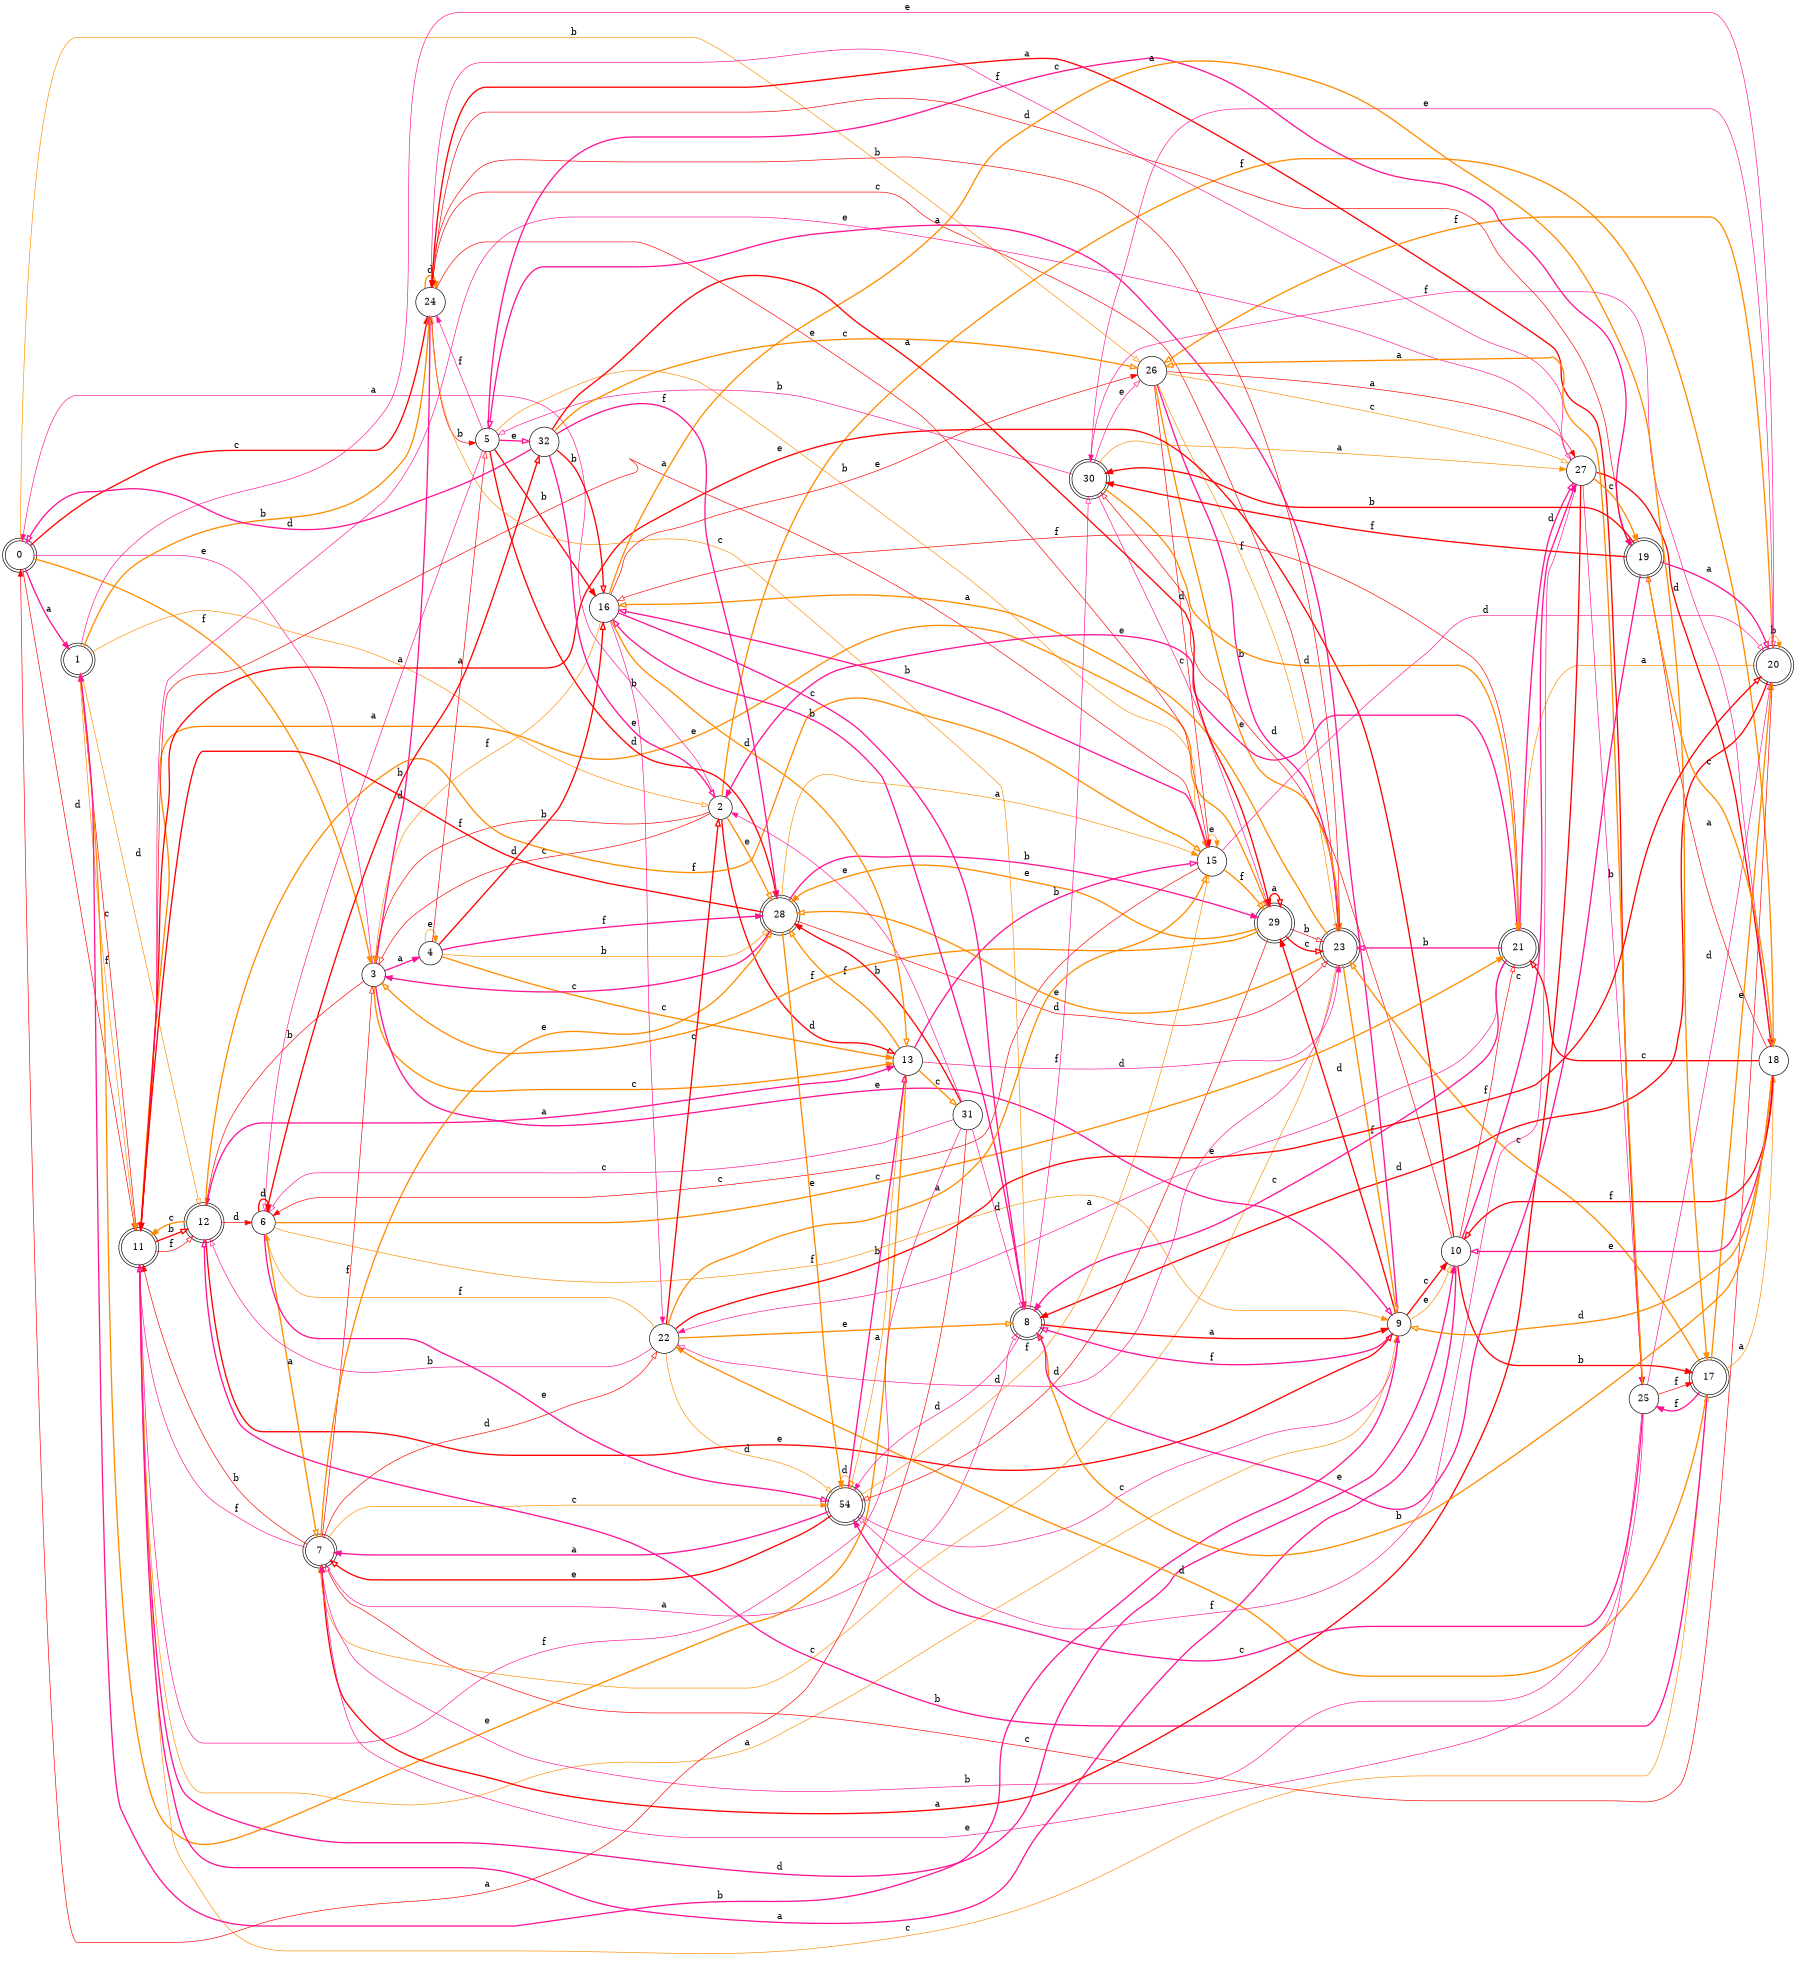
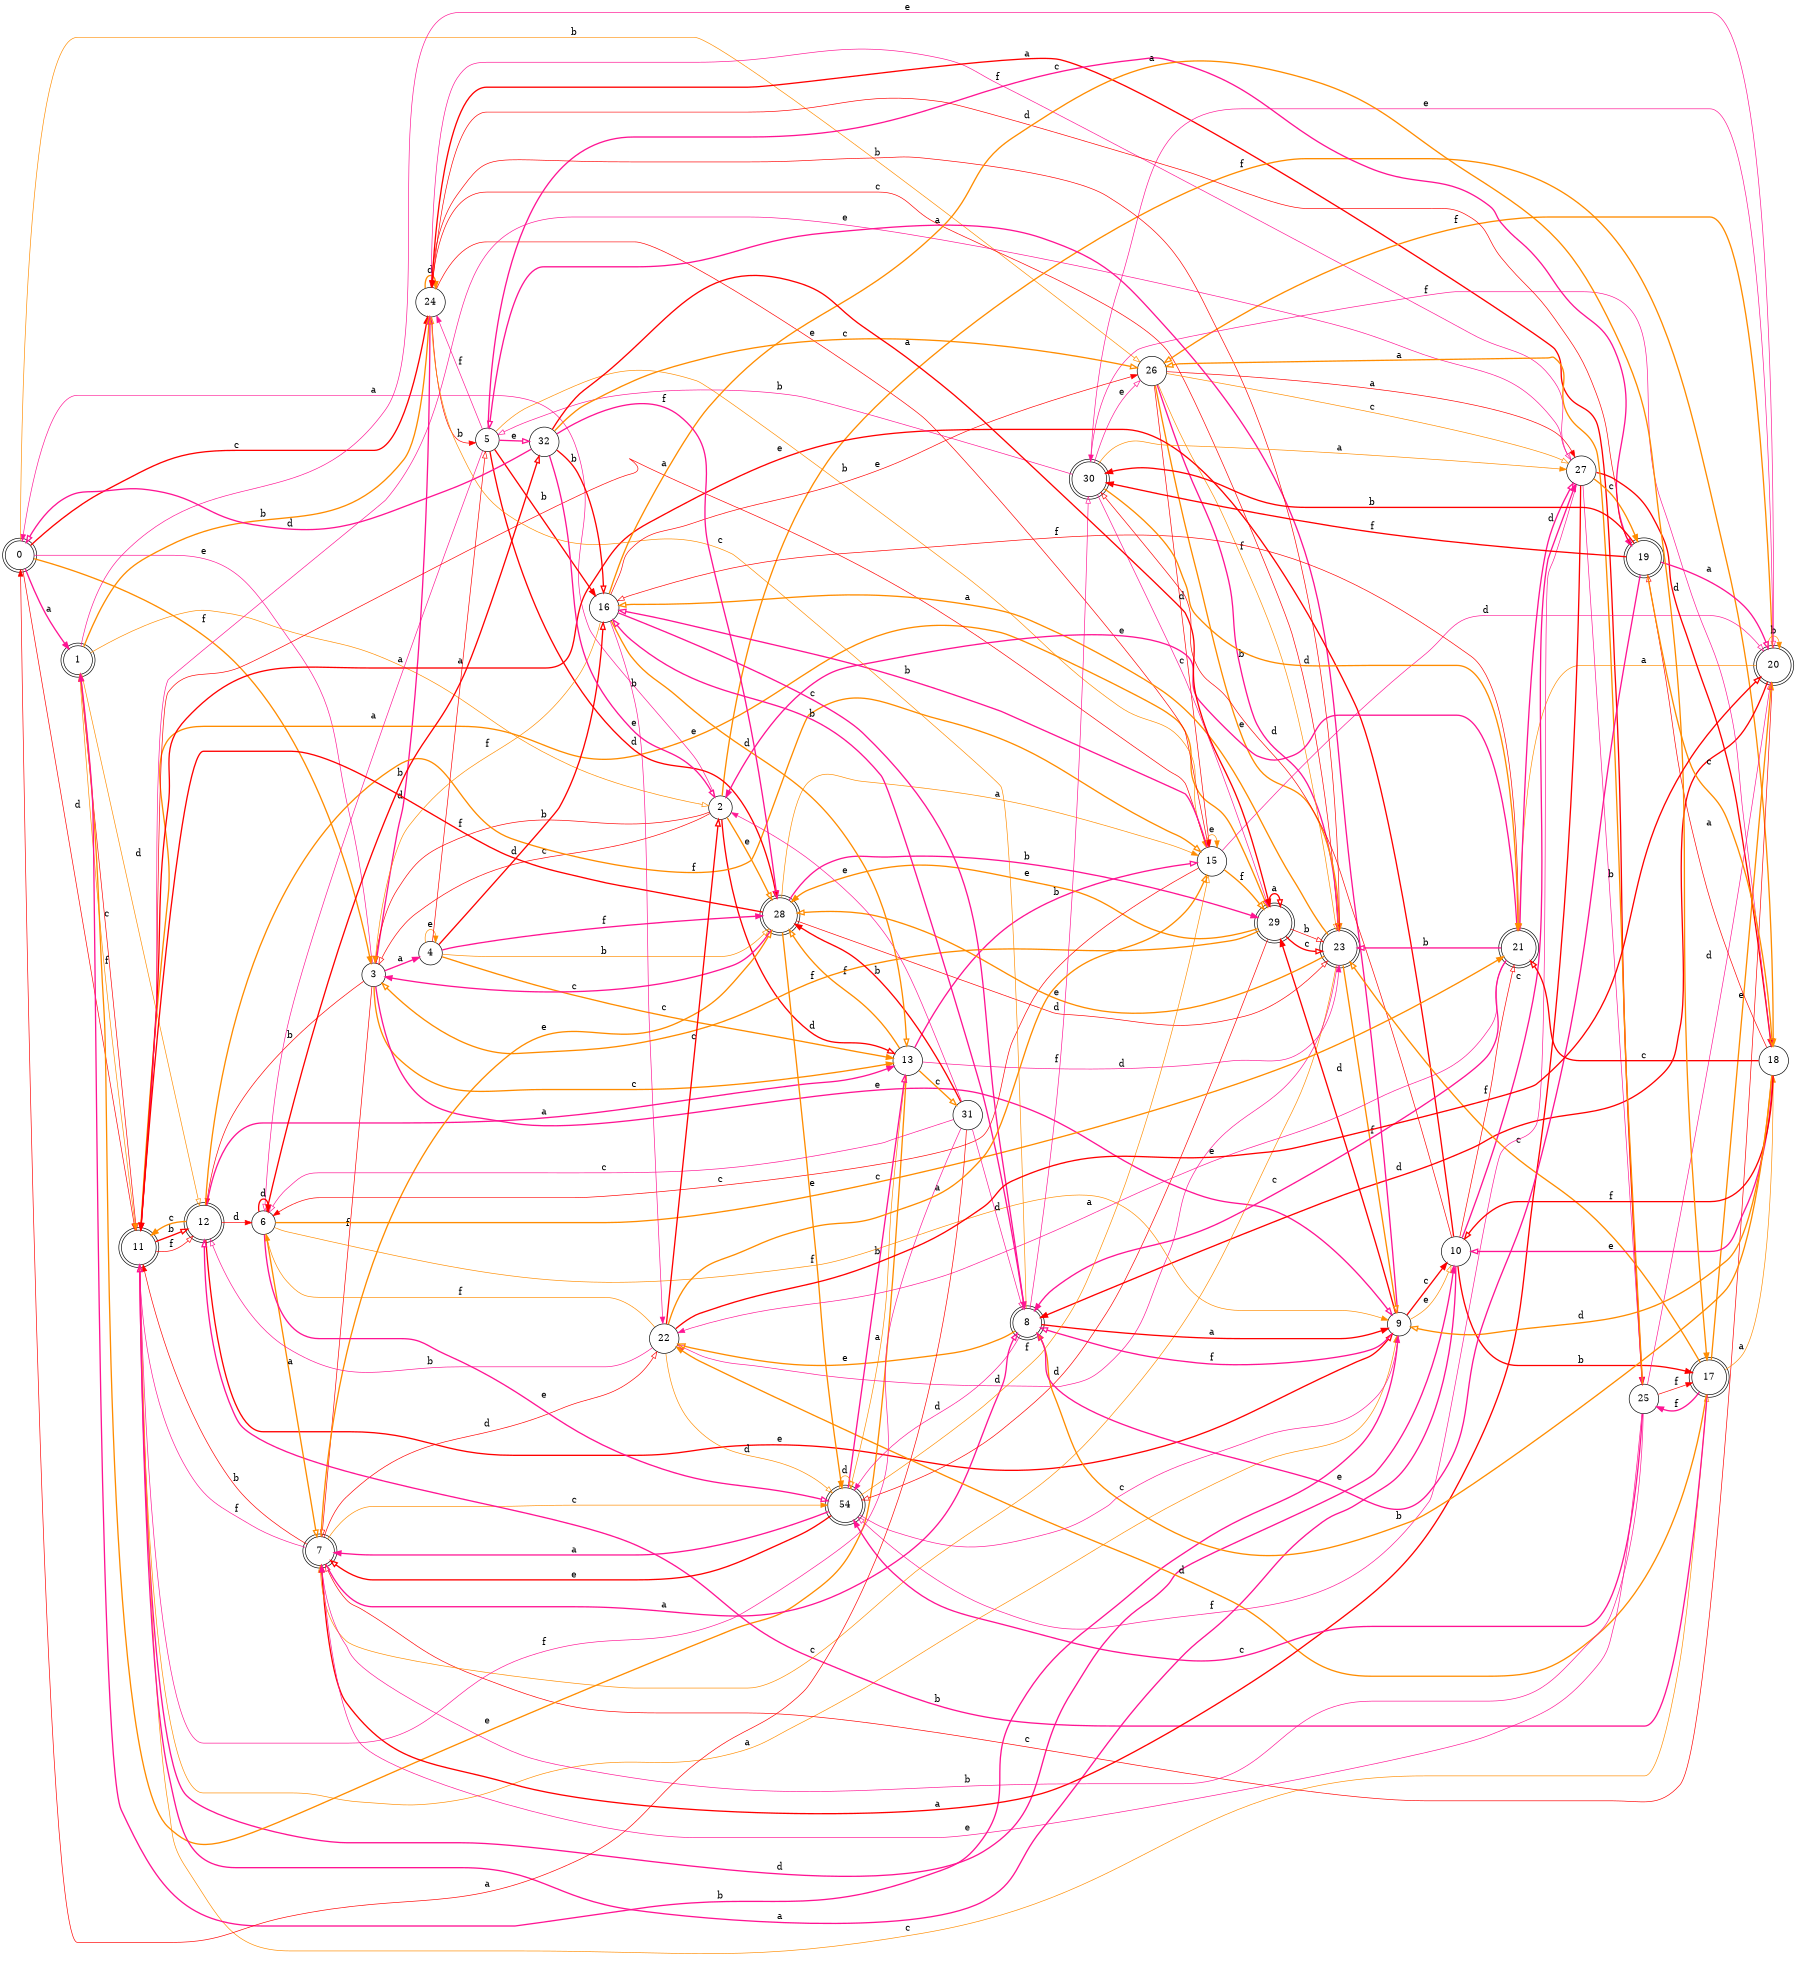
(351, 1265) -> (347, 1258)
(843, 1331) -> (851, 1364)
(714, 1615) -> (714, 1615)
